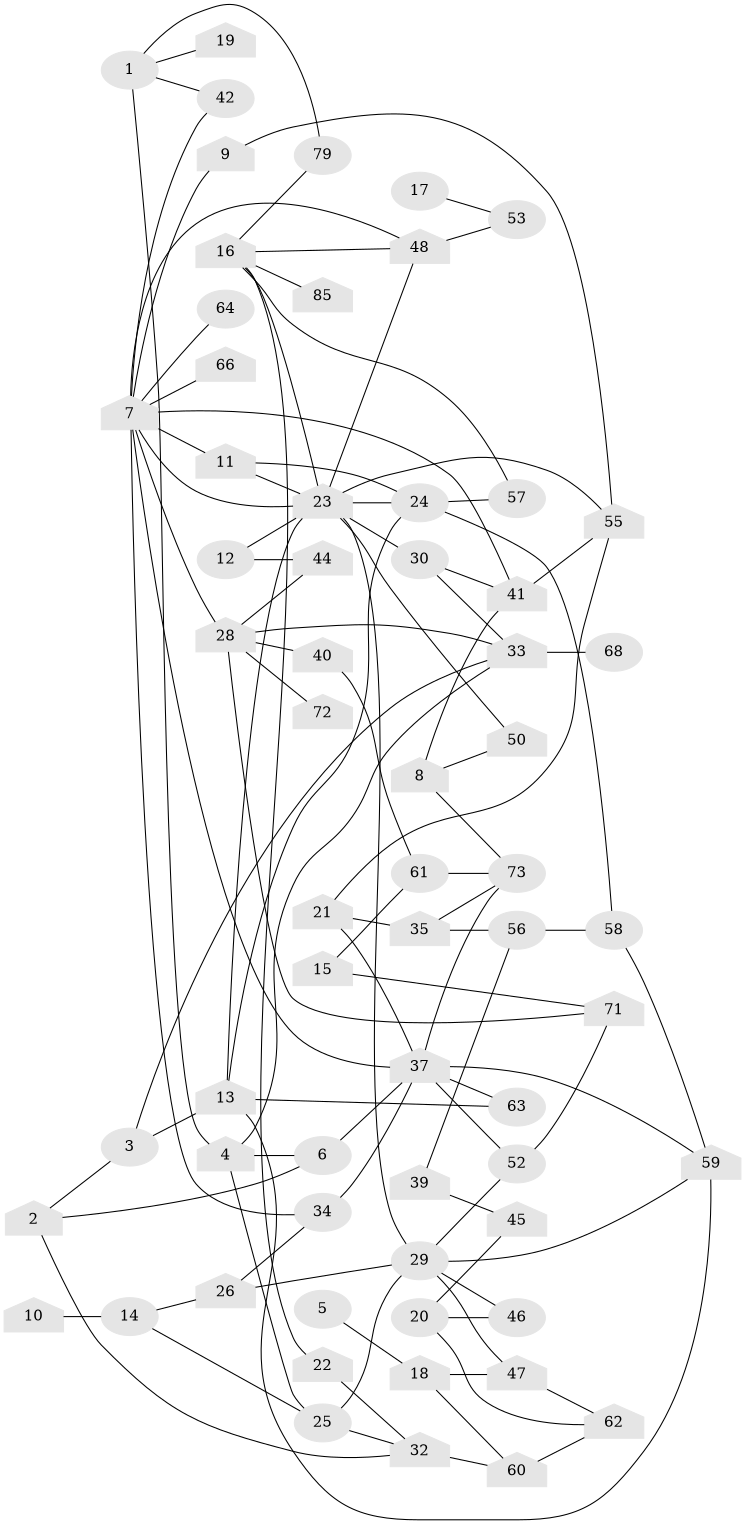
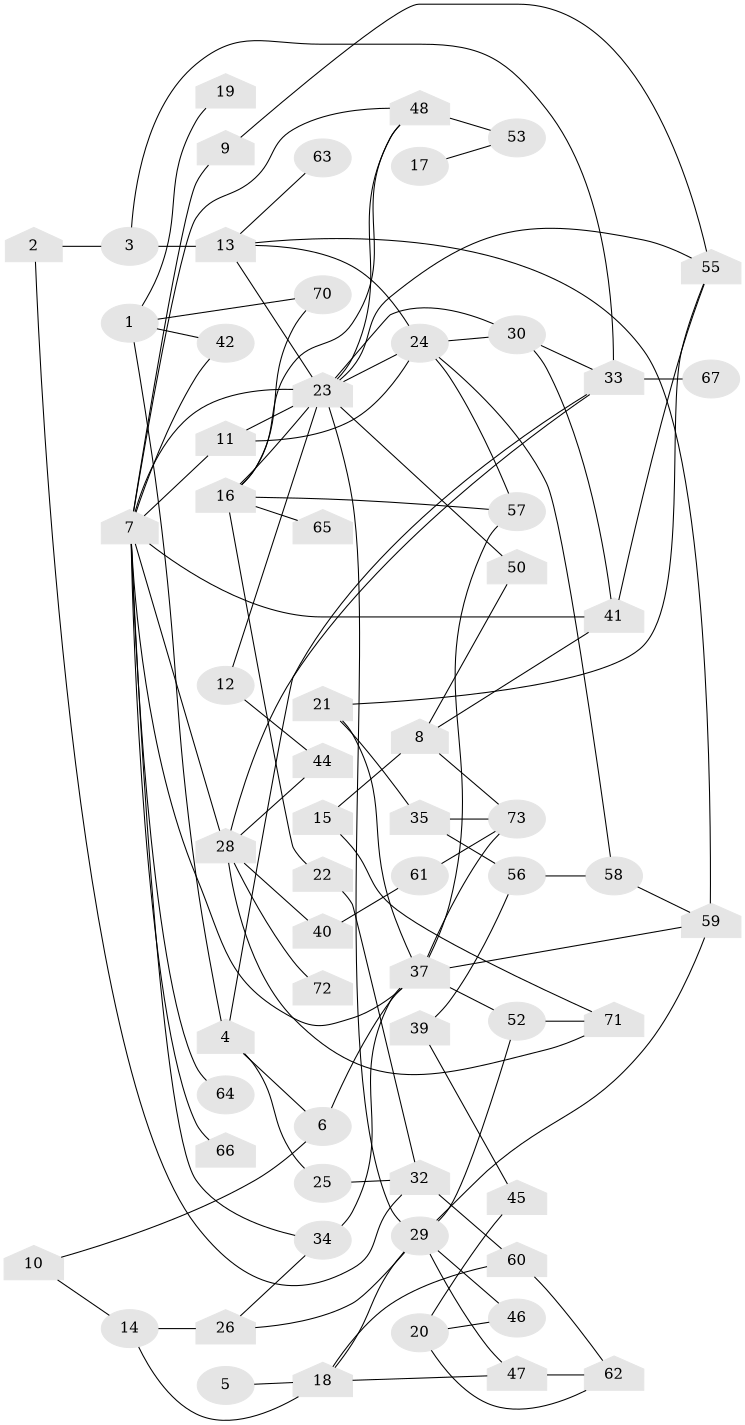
(323, 155) -> (323, 295)
(323, 296) -> (323, 528)
none -> (468, 339)
(614, 652) -> (711, 379)
(365, 928) -> (365, 784)
(471, 1088) -> (459, 740)
(183, 1201) -> (196, 1209)
(370, 1349) -> (370, 1310)
(226, 1370) -> (205, 1417)
